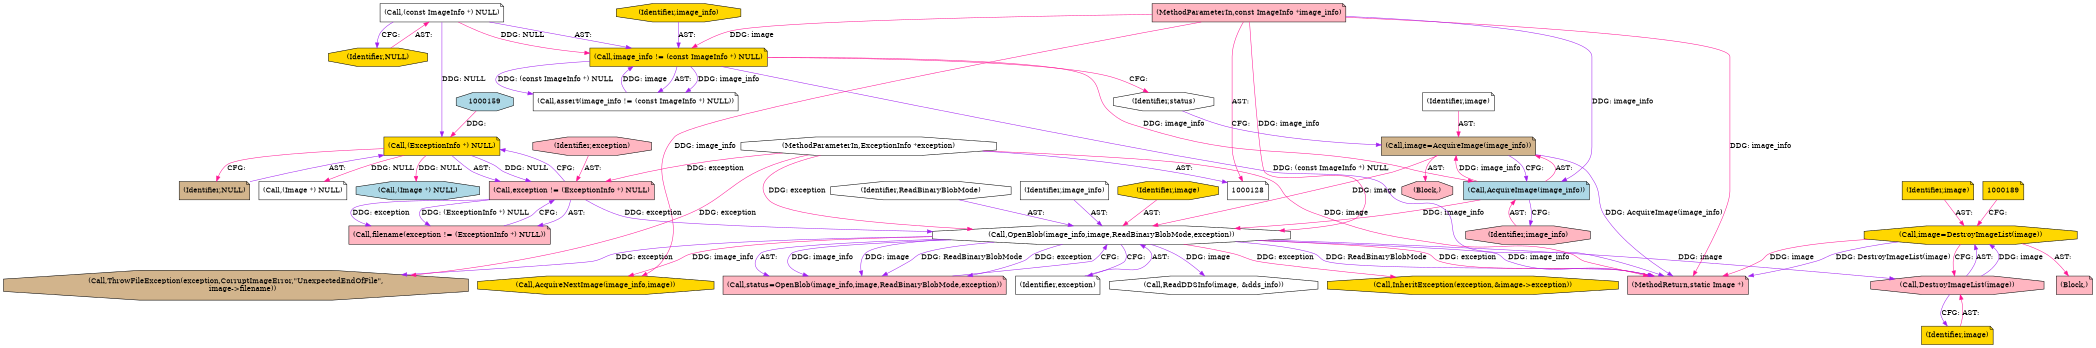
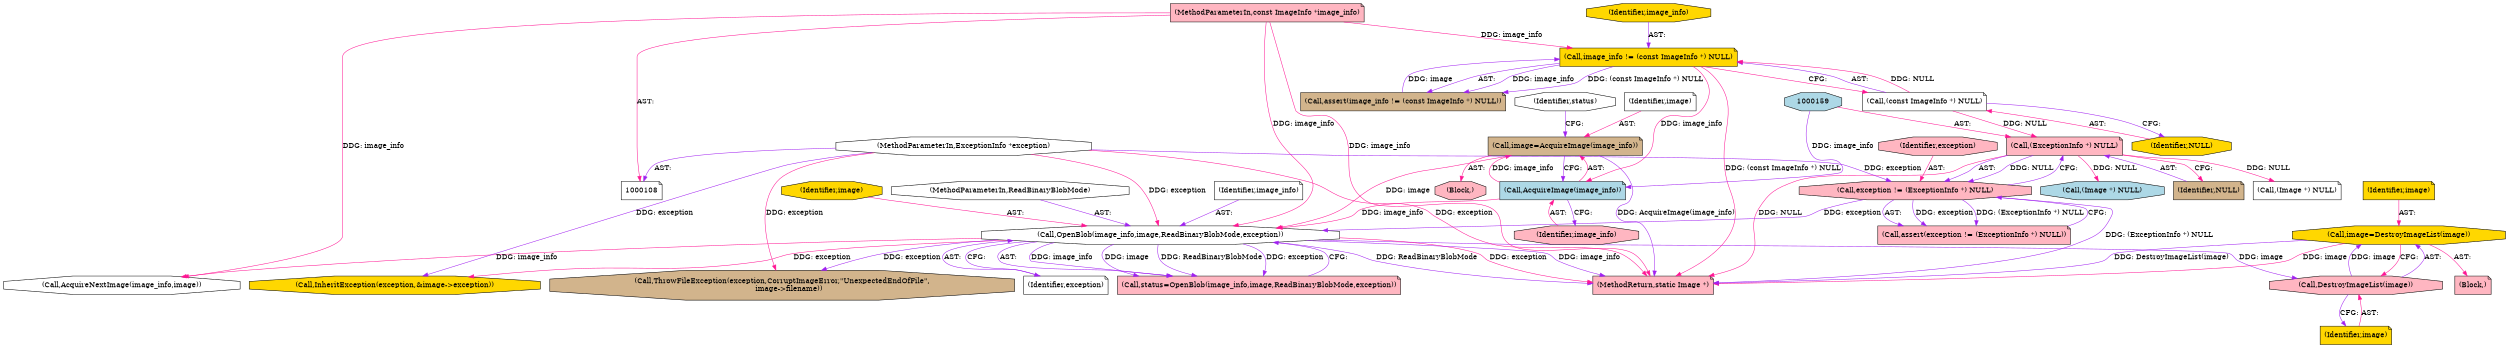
(1539, 34) -> (1779, 179)
(752, 35) -> (1512, 35)
(957, 61) -> (1783, 79)
(442, 77) -> (1992, 123)
(636, 102) -> (1403, 102)
(477, 124) -> (1964, 124)
(442, 146) -> (2065, 146)
(1205, 161) -> (1726, 178)
(696, 163) -> (1470, 156)
none -> (1842, 176)
(572, 191) -> (1915, 191)
(921, 191) -> (1010, 191)
(1248, 191) -> (642, 191)
(2003, 191) -> none
none -> (648, 206)
(1346, 213) -> (1464, 213)
(450, 235) -> (1974, 235)
none -> (1983, 263)
(596, 285) -> (122, 285)
(1214, 285) -> none
